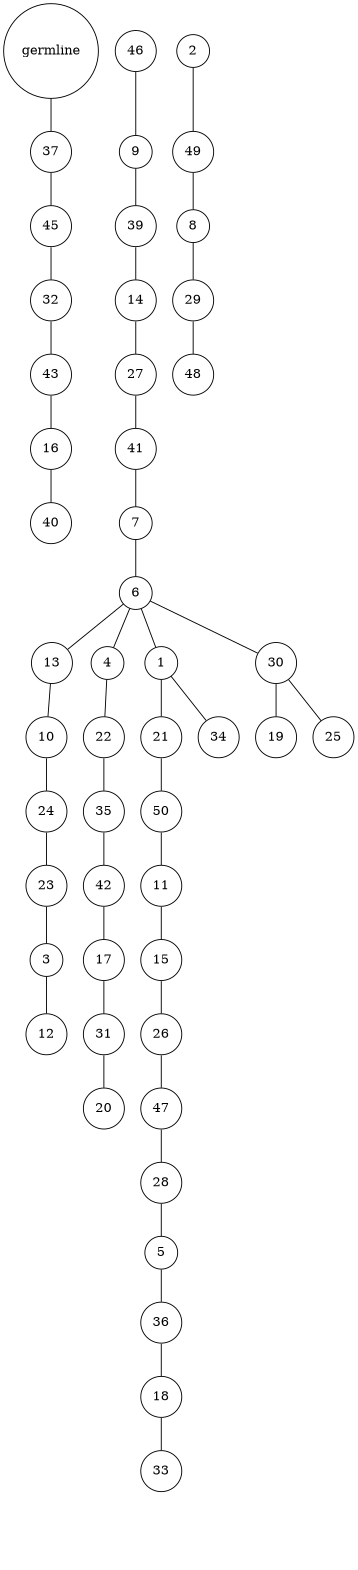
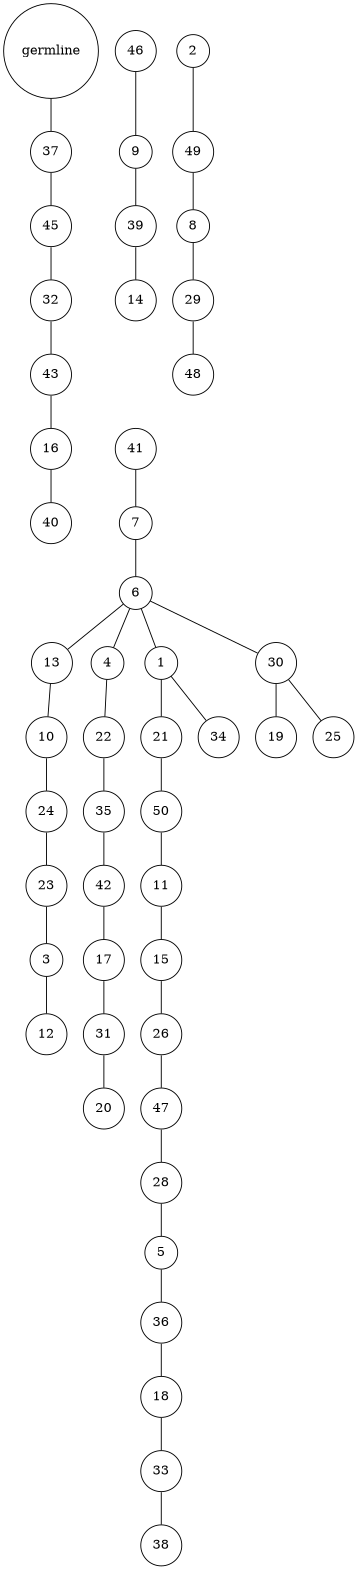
(136, 375) -> none
none -> (161, 1545)
